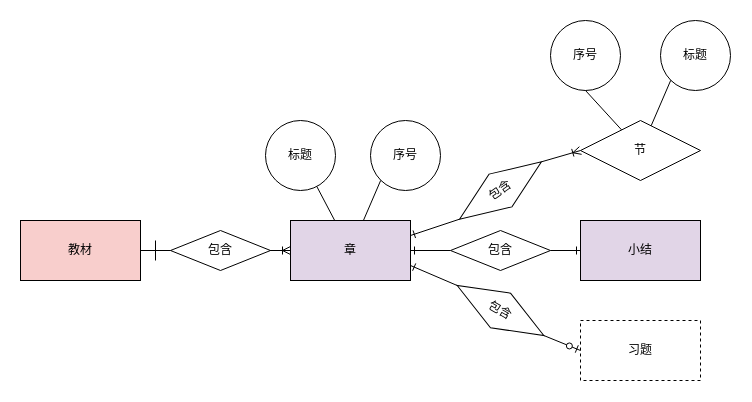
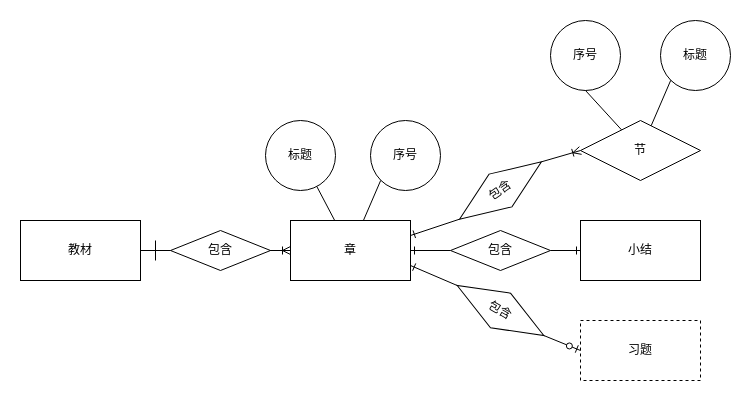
(81, 251) -> (81, 251)
(351, 251) -> (351, 251)
(641, 251) -> (641, 251)
